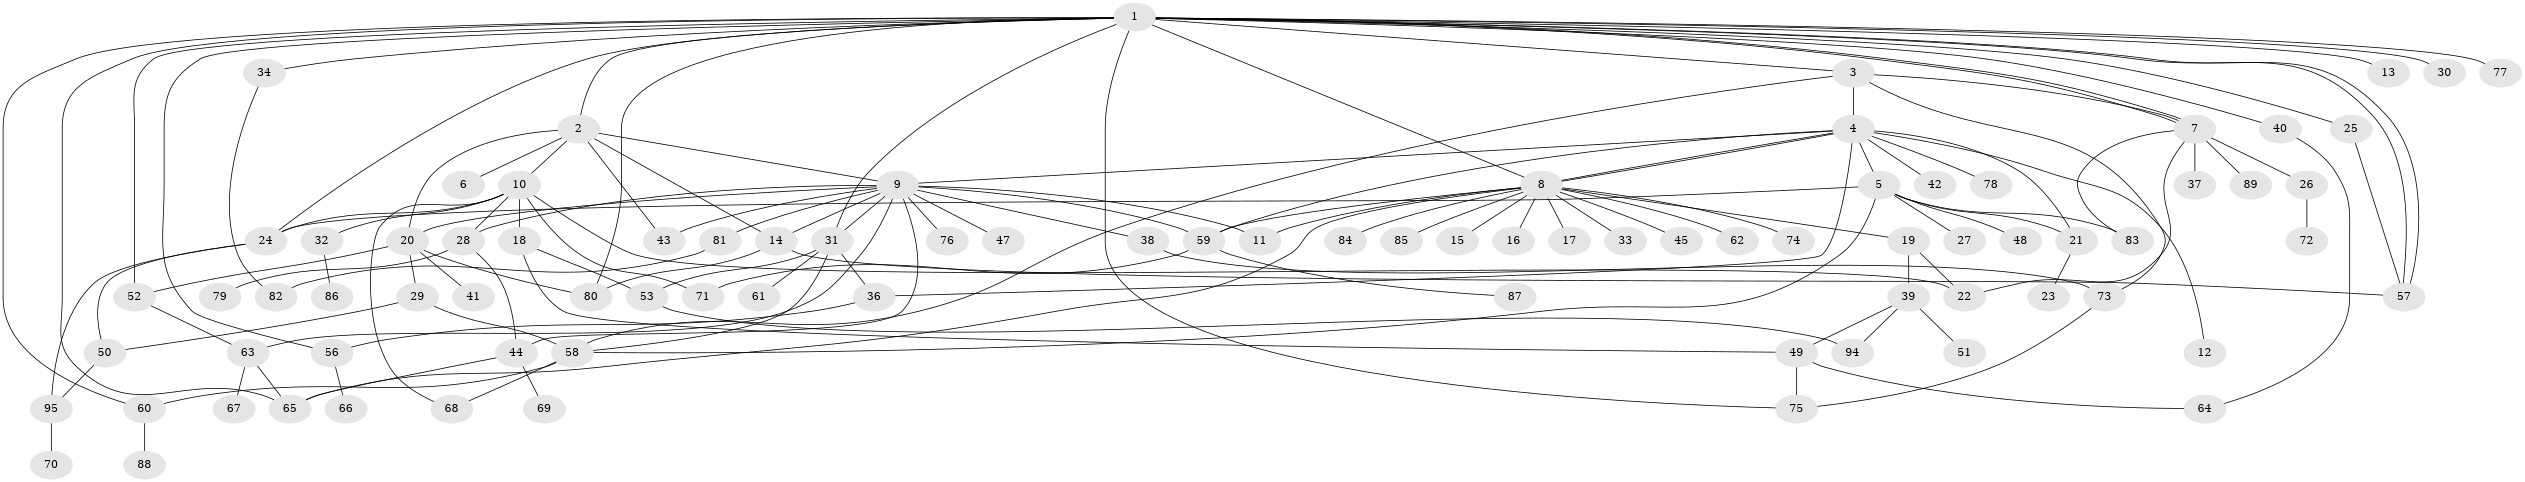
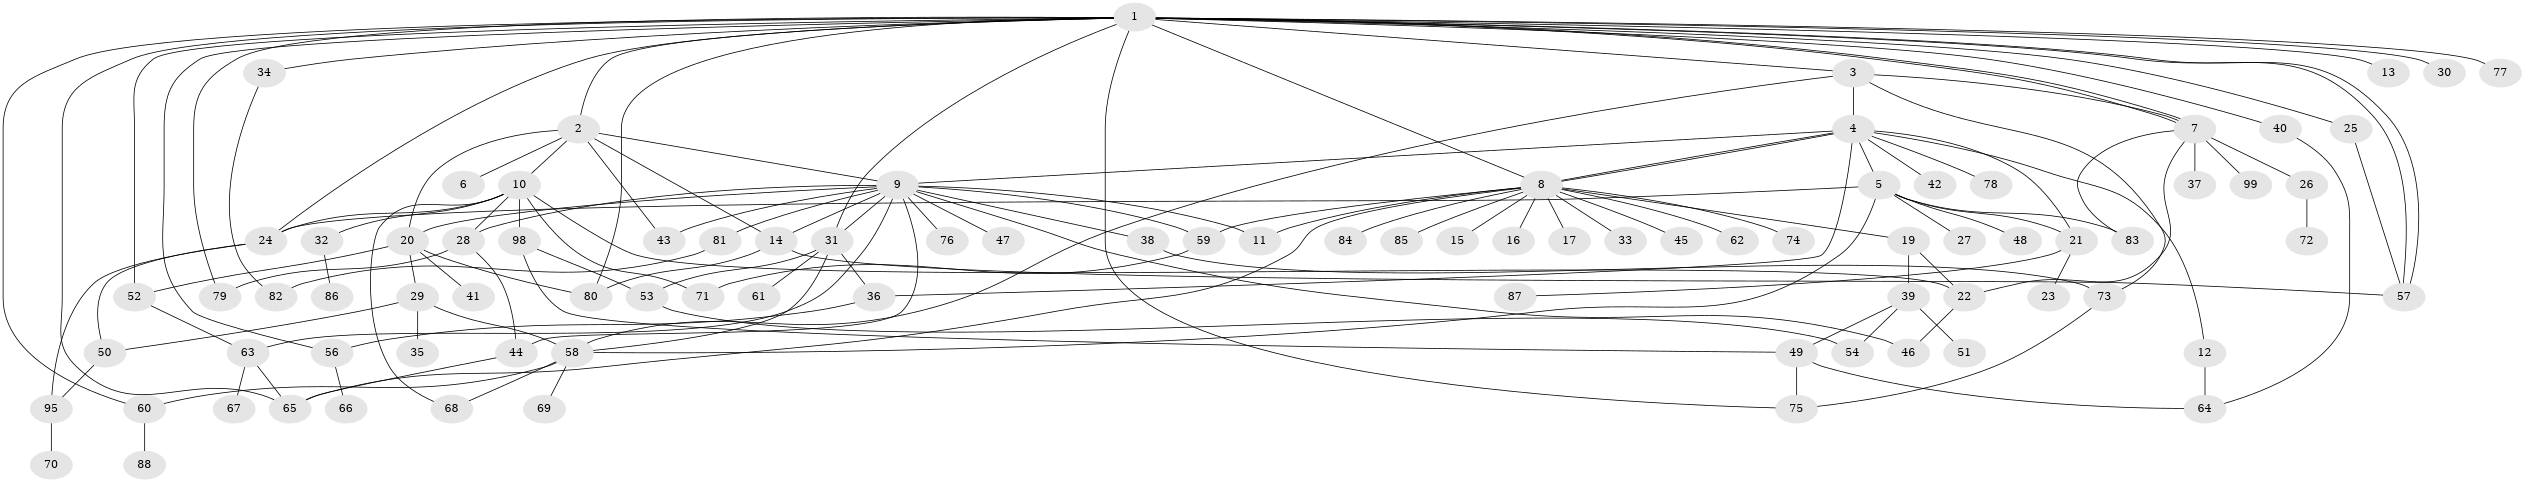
none -> (551, 24)
(1523, 161) -> none
(2251, 185) -> (2251, 185)
(520, 241) -> (520, 241)
(1383, 285) -> (1760, 286)
none -> (418, 353)
(1853, 353) -> (1853, 353)
none -> (1909, 353)
(530, 381) -> (558, 381)
none -> (2205, 381)
